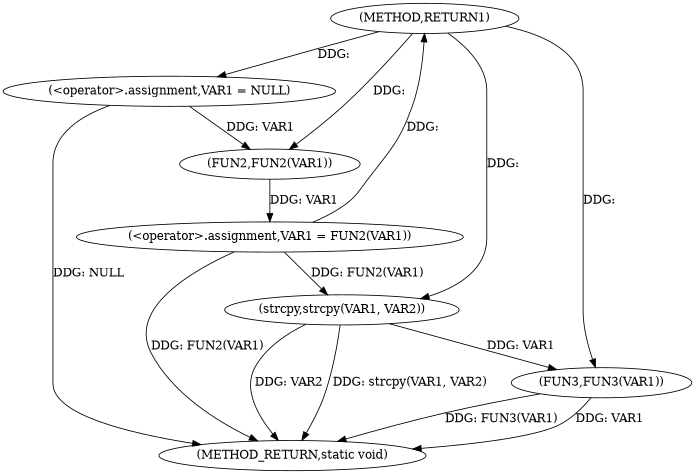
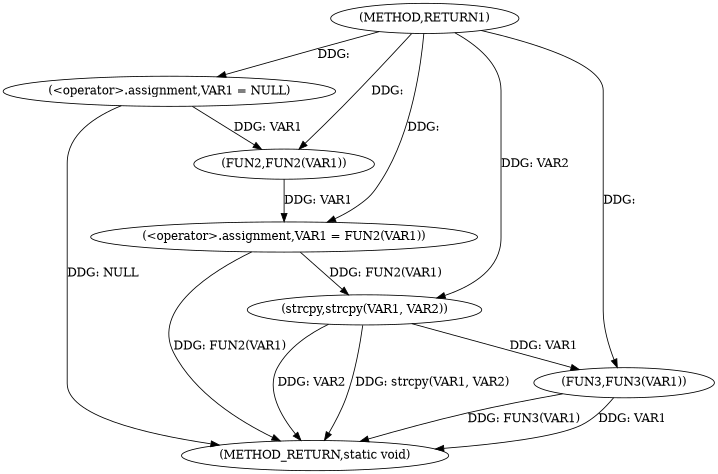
(392, 147) -> (402, 139)
(505, 164) -> (535, 164)
